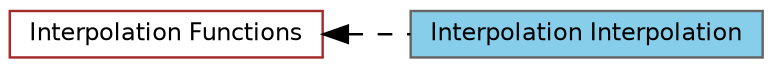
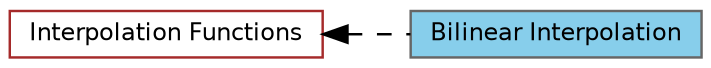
(587, 34) -> (556, 34)
